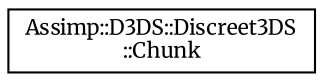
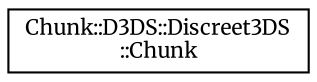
(162, 41) -> (159, 41)
